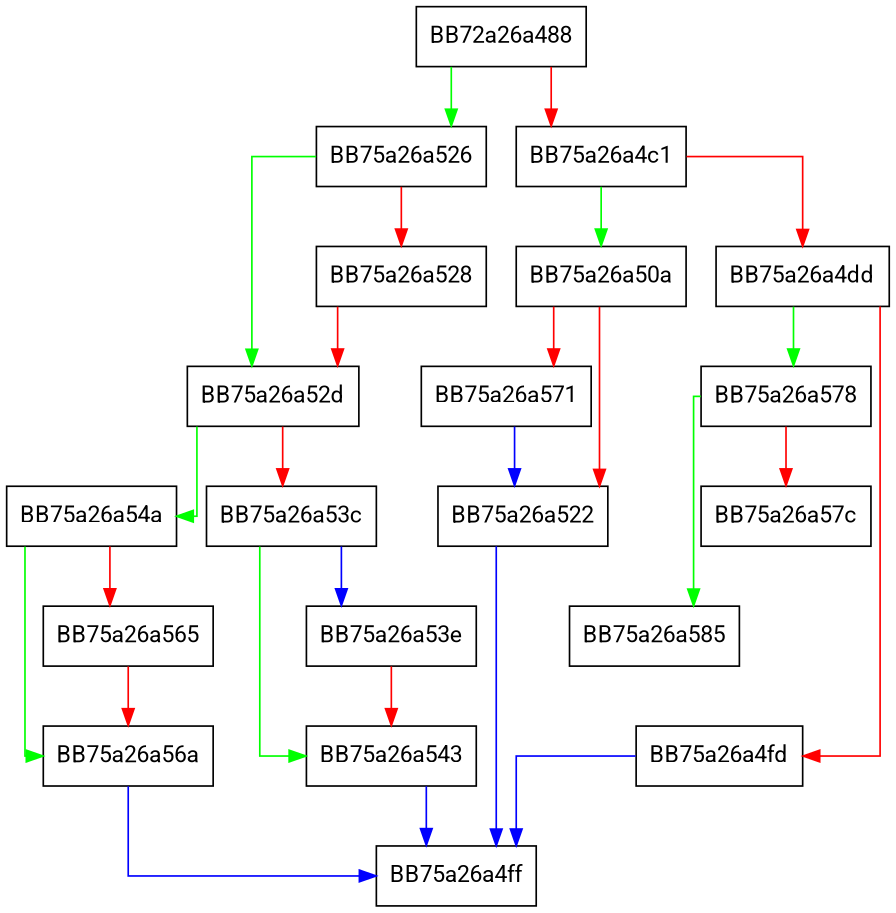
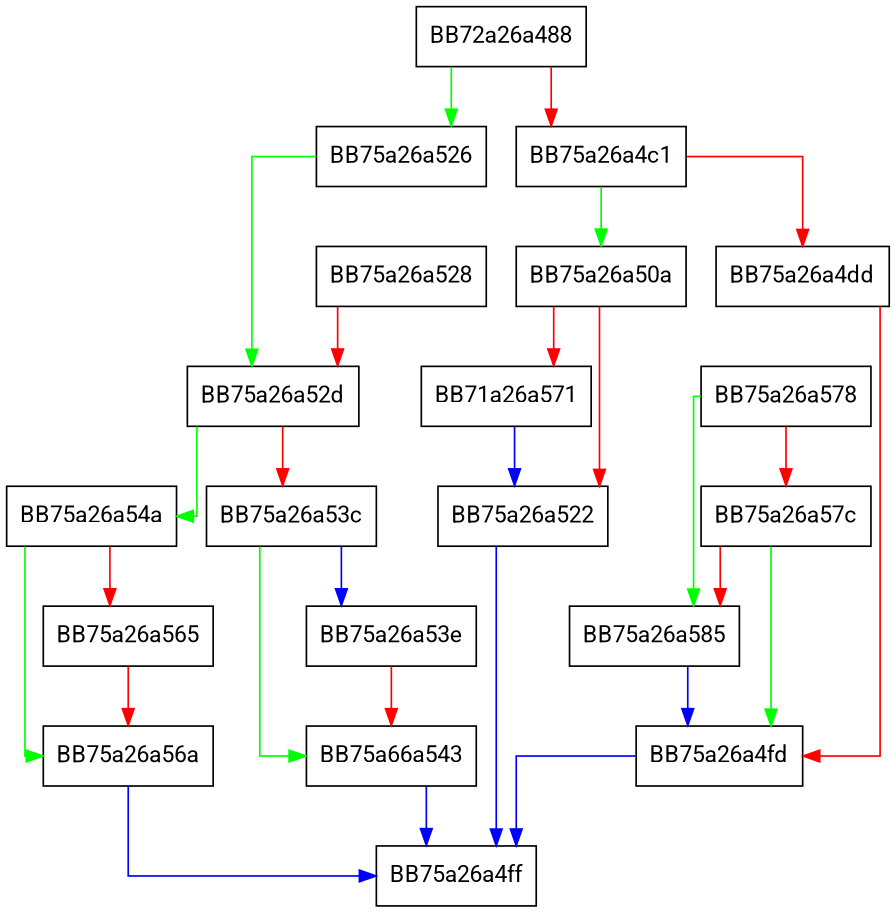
(401, 208) -> none
(794, 328) -> none
(506, 396) -> (506, 396)
none -> (720, 568)
none -> (771, 628)
none -> (688, 688)
(391, 756) -> (391, 756)
